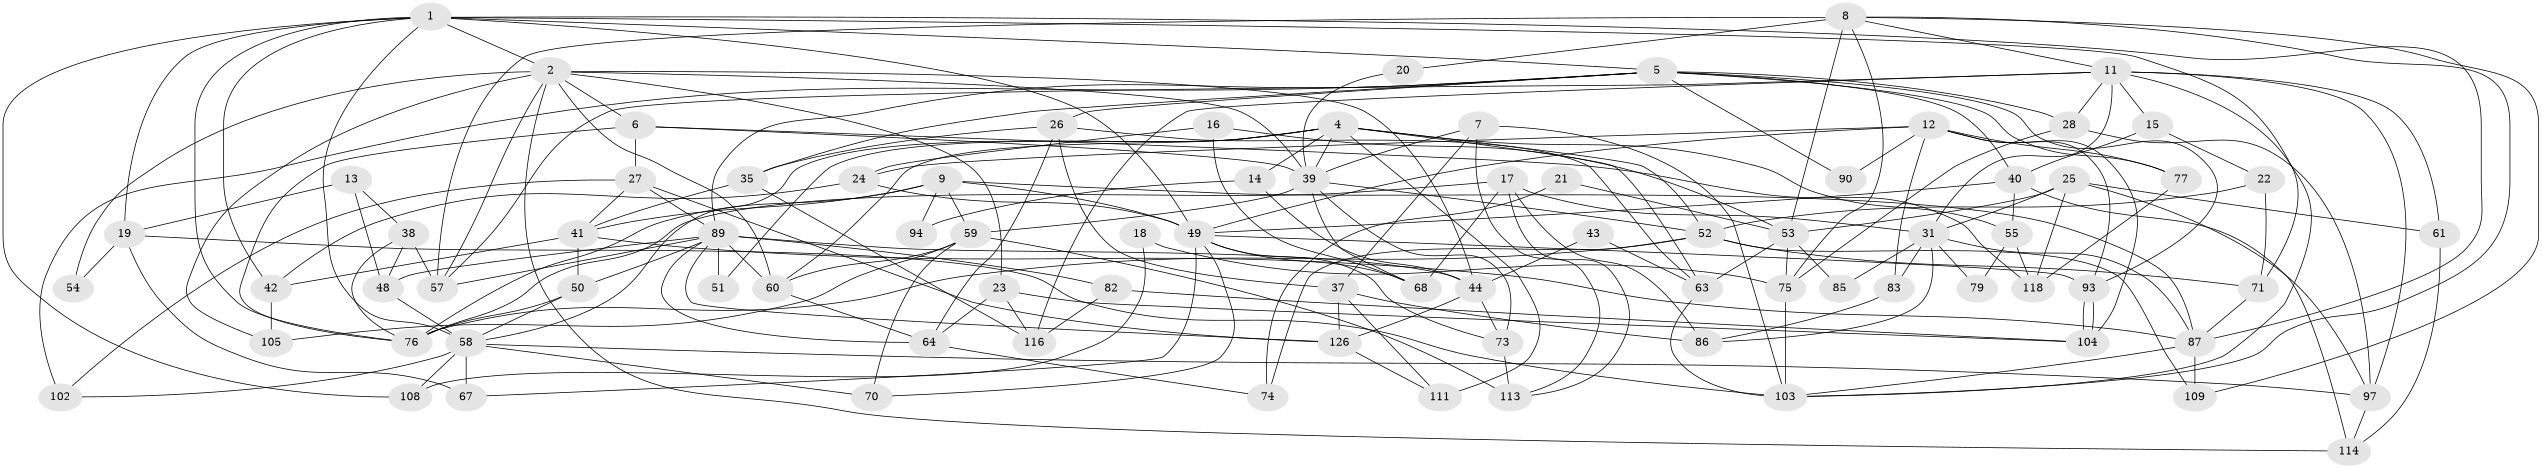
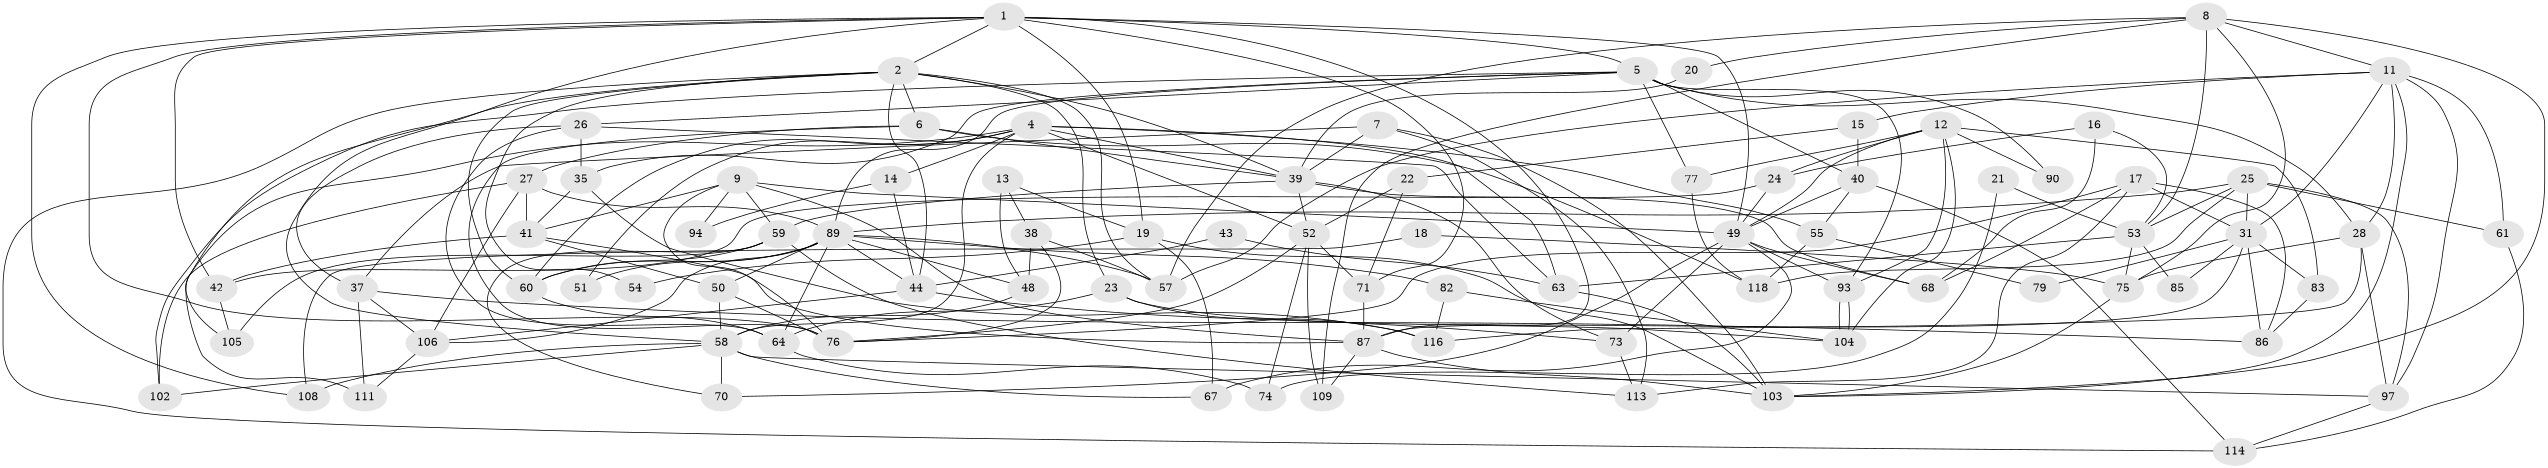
(1504, 93) -> (2167, 320)
none -> (1541, 214)
(1340, 343) -> (428, 343)
